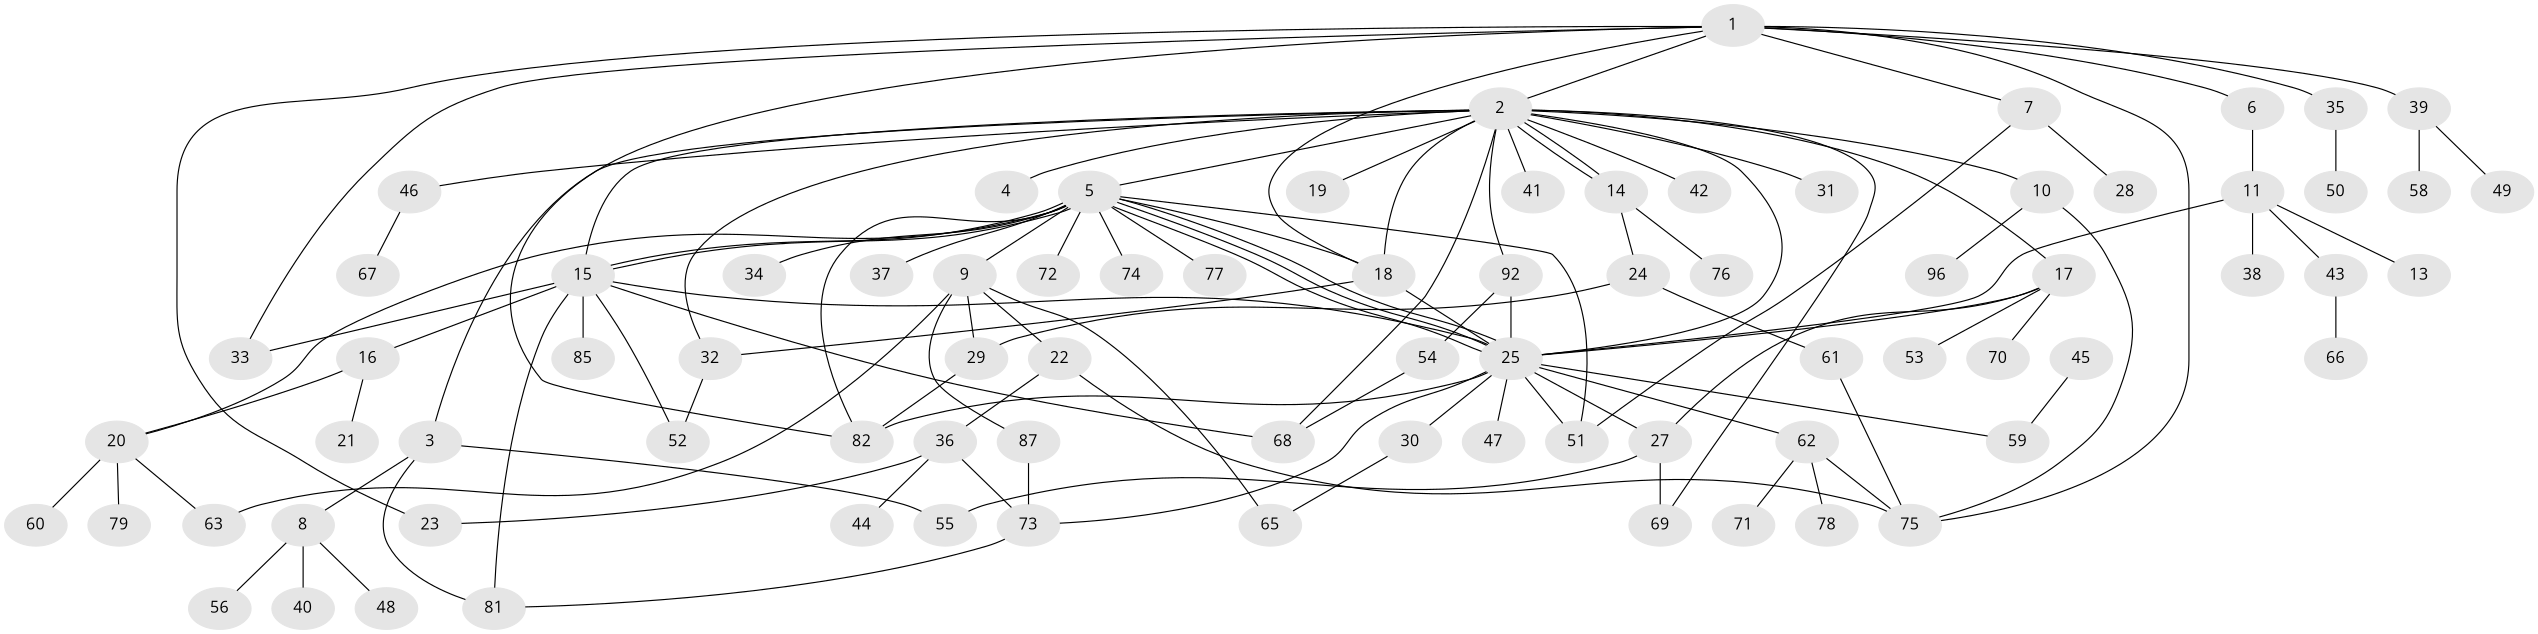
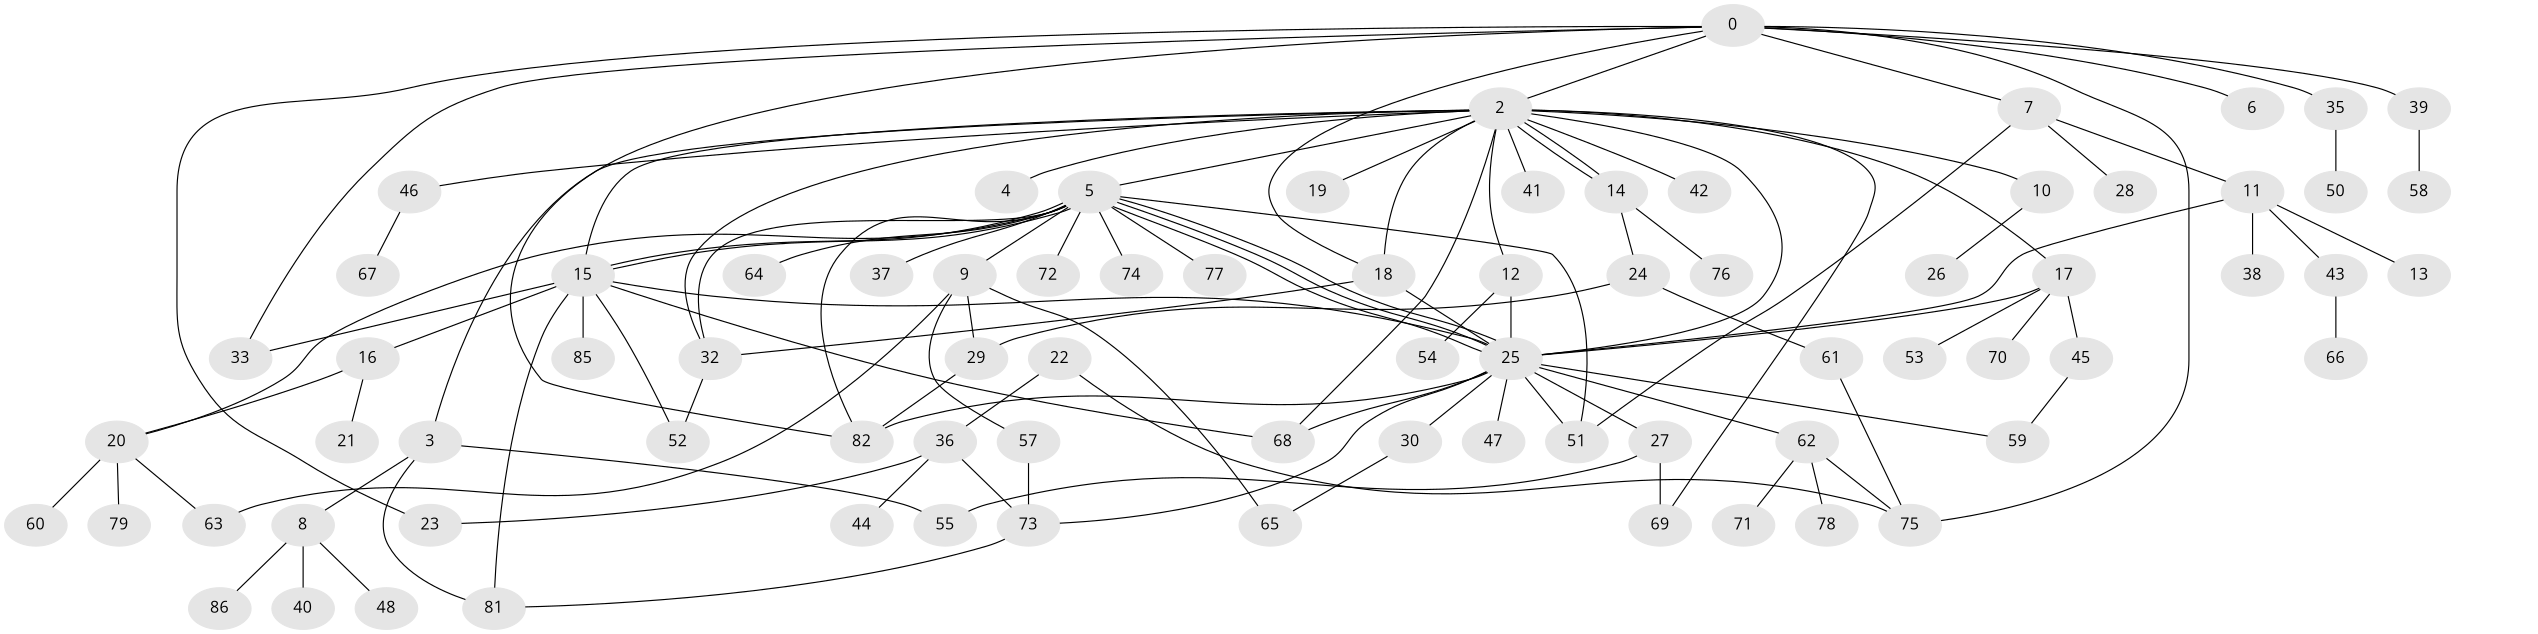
(1733, 25) -> (1733, 25)
(2253, 151) -> (2141, 150)
(1827, 192) -> none
(2502, 192) -> none
(1240, 227) -> (843, 222)
(754, 275) -> (754, 275)
(1511, 275) -> (1511, 275)
(1937, 275) -> (1937, 275)
(1013, 317) -> none
(1769, 349) -> (2073, 317)
(2115, 400) -> none
(1341, 409) -> (1380, 406)
(1029, 442) -> (1029, 442)
(220, 609) -> (220, 609)
